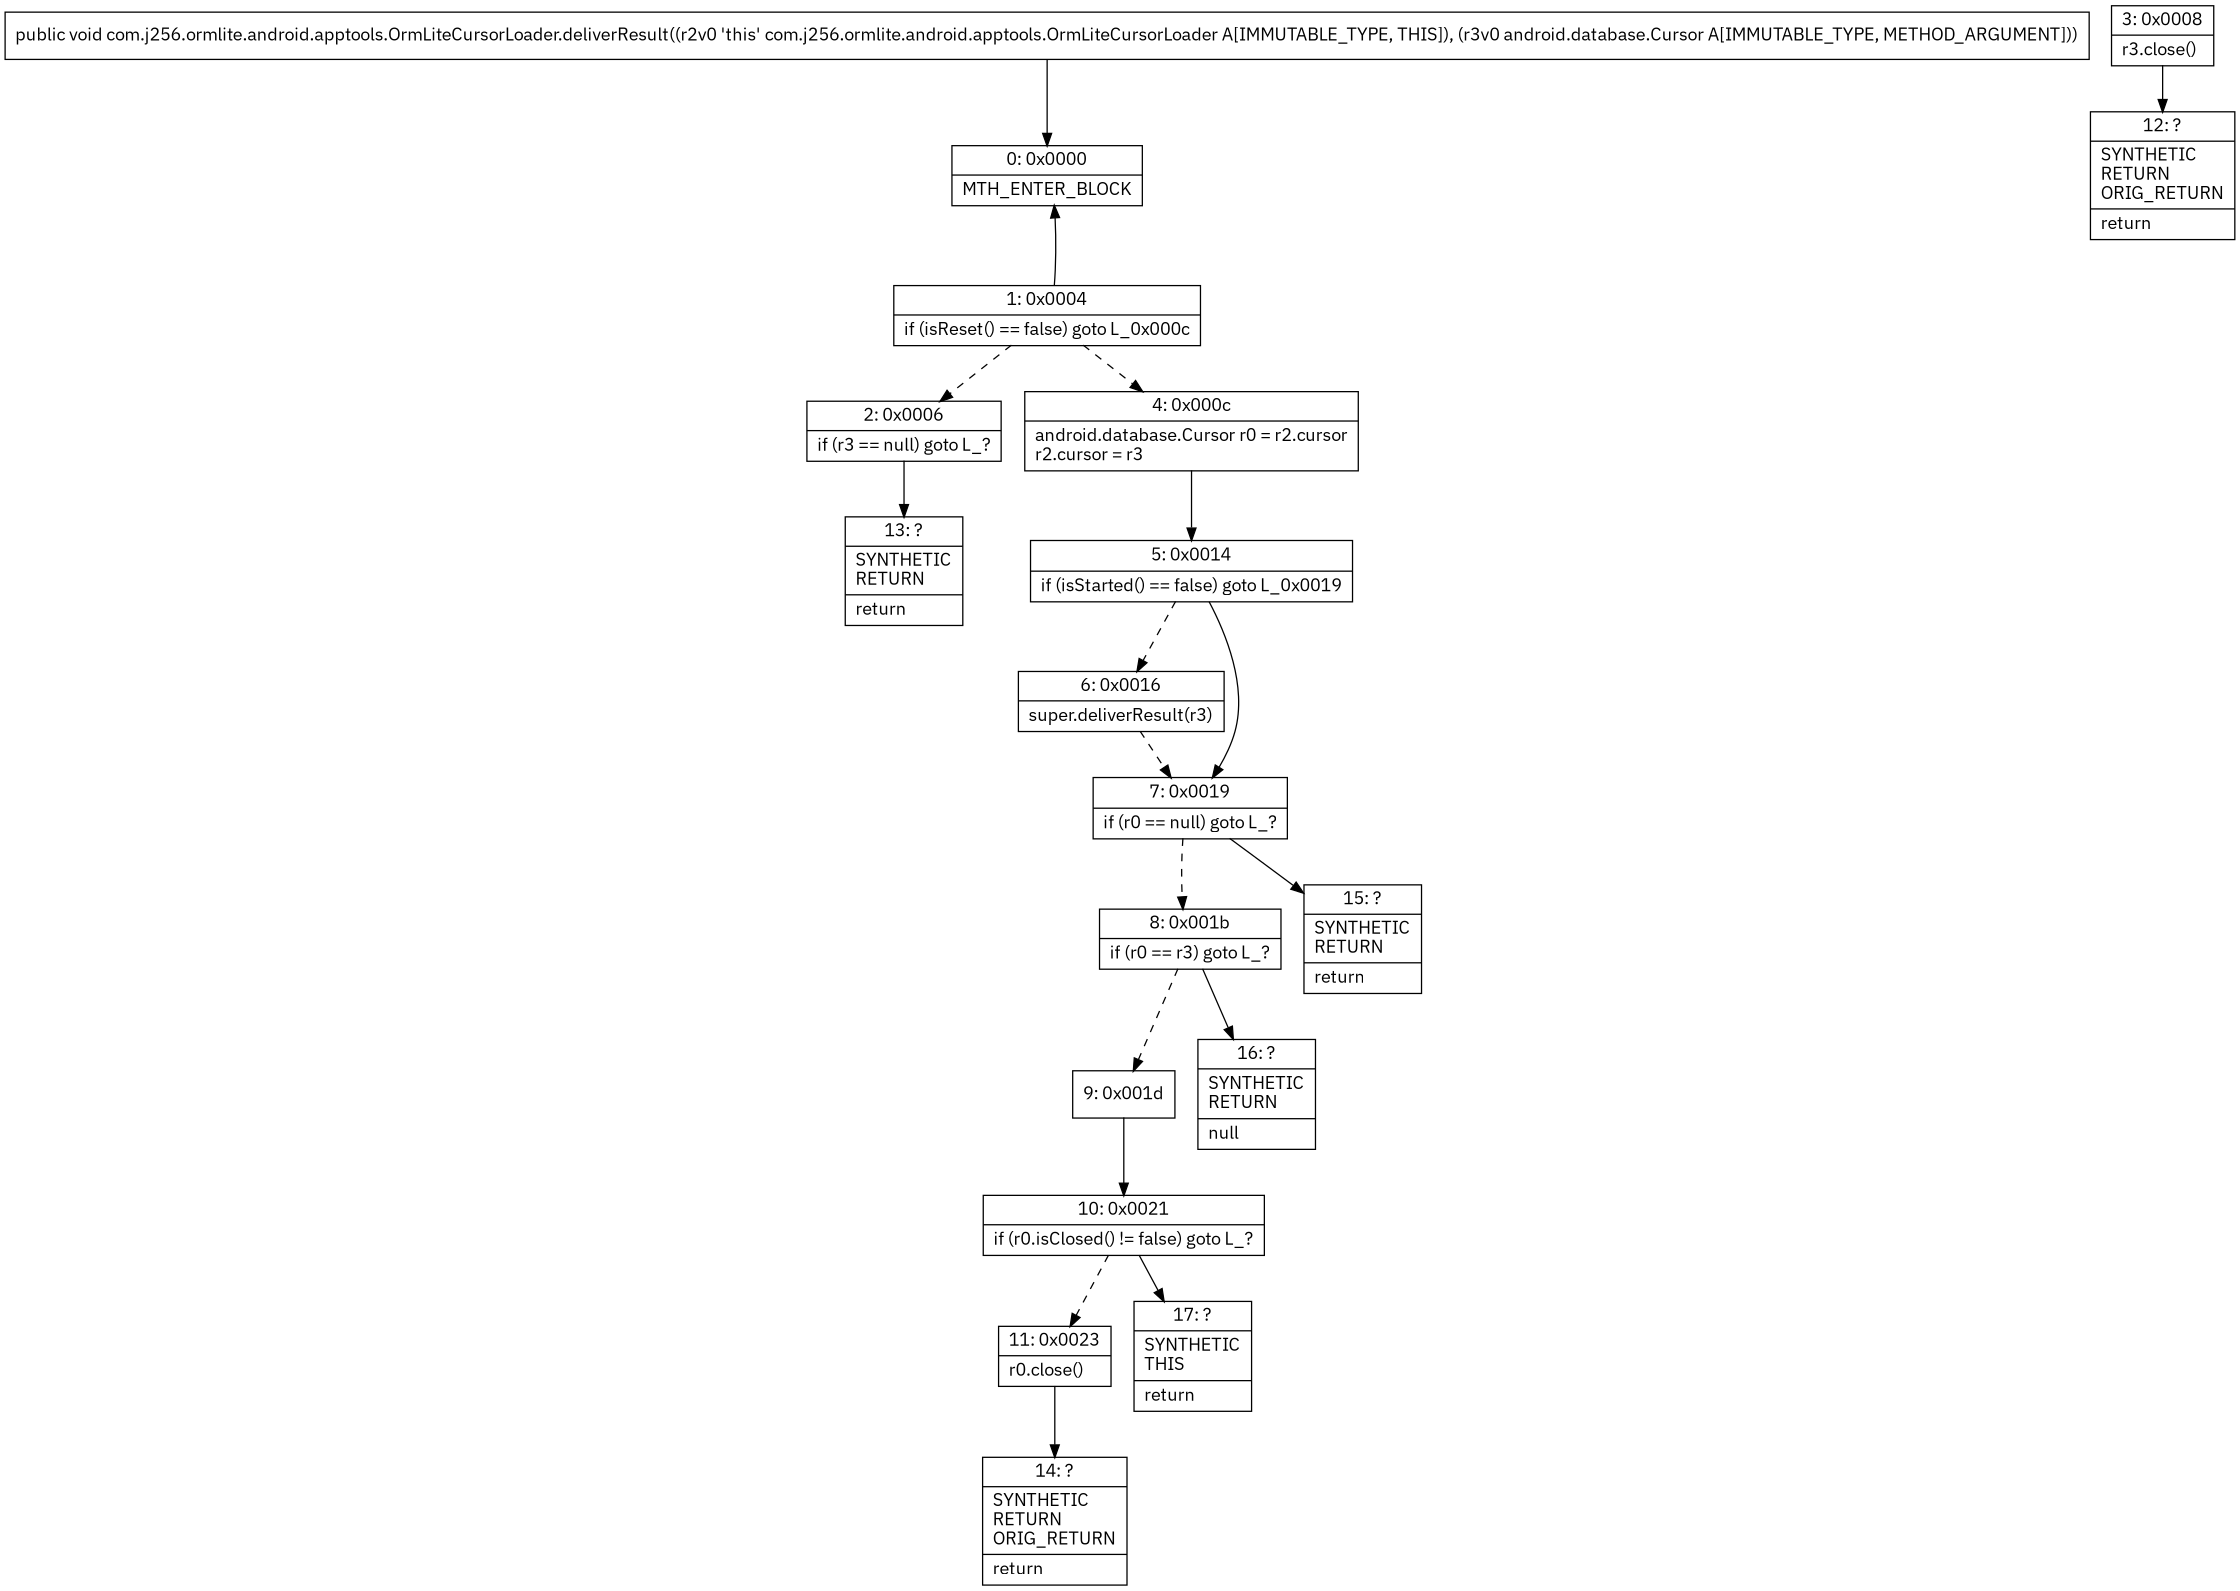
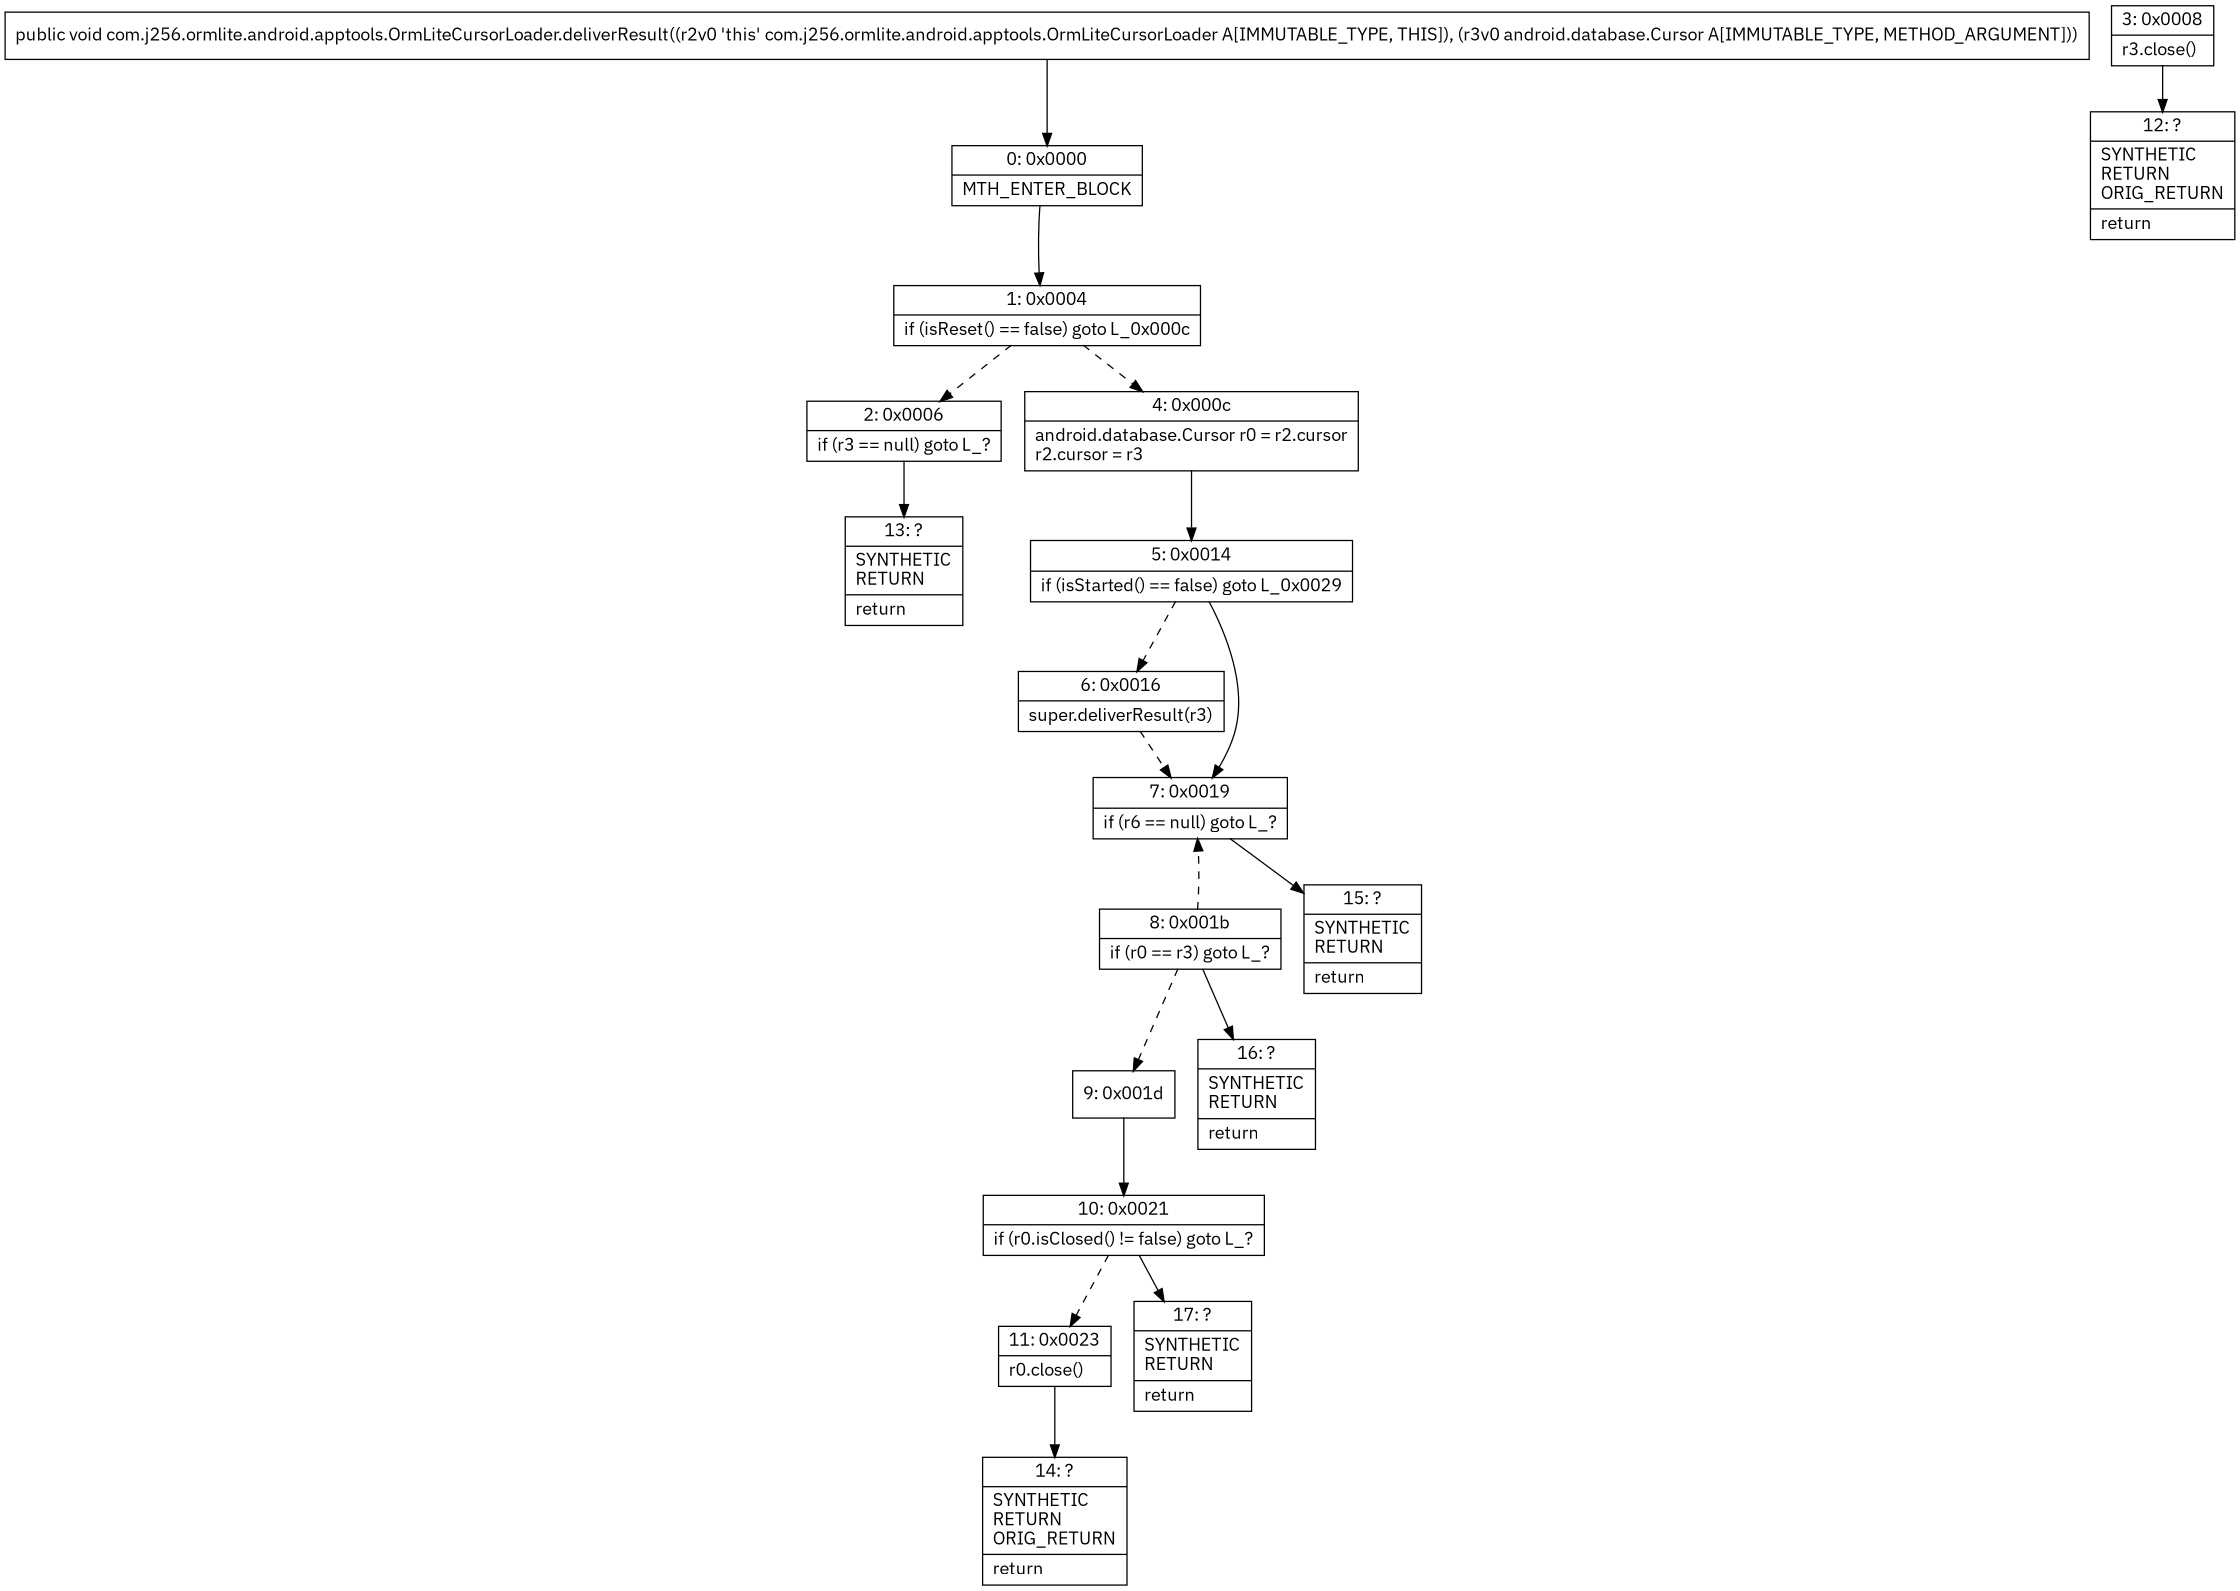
(1056, 252) -> (1039, 239)
(1192, 586) -> (1192, 586)
(1190, 823) -> (1190, 823)
(1182, 867) -> (1199, 881)
(1224, 1133) -> (1234, 1133)
(1165, 1365) -> (1179, 1365)
